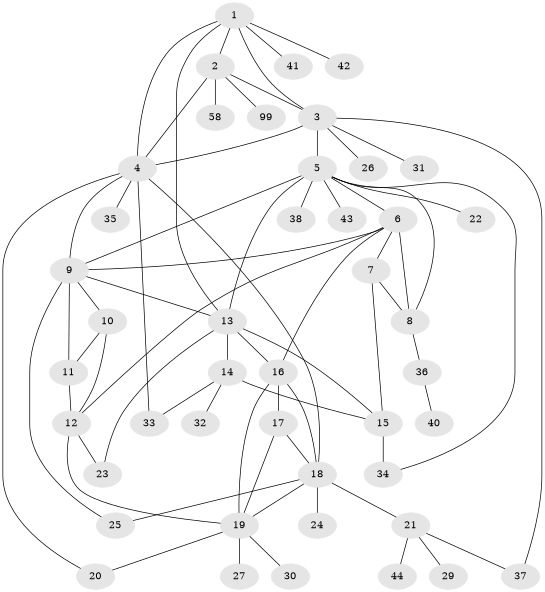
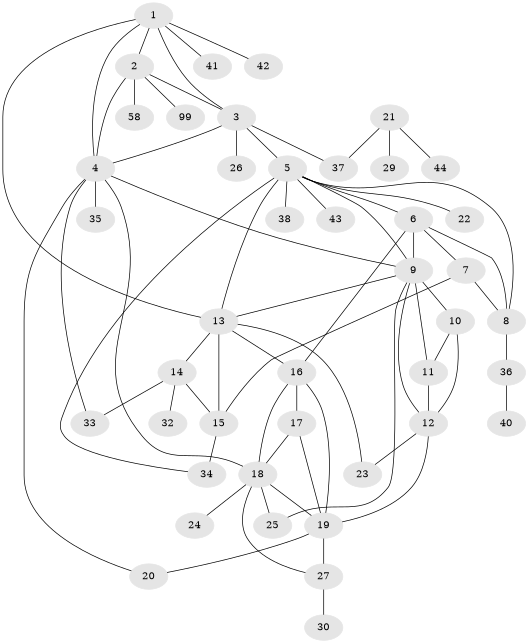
(419, 169) -> none
(219, 298) -> (399, 340)
(364, 500) -> (252, 544)
(265, 551) -> (324, 602)
